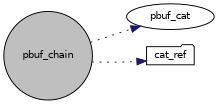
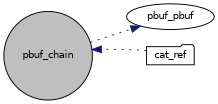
(170, 17) -> (170, 17)
(114, 62) -> (124, 49)
